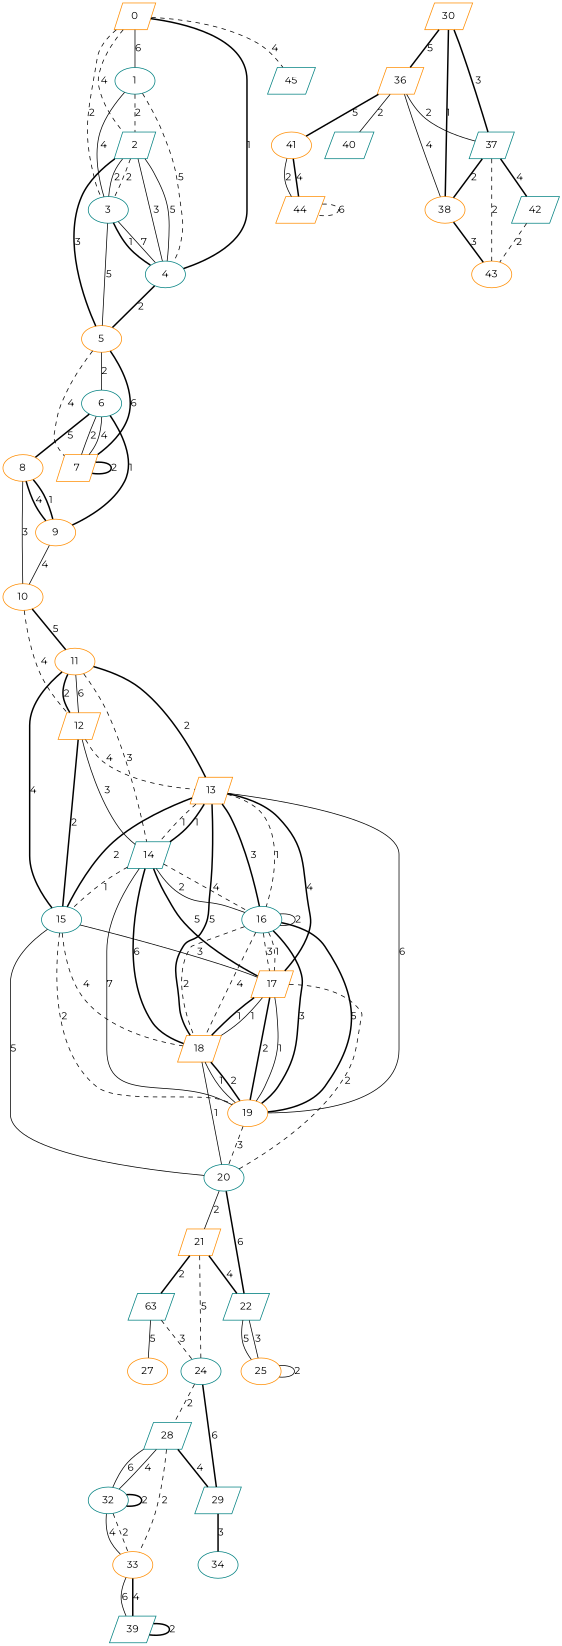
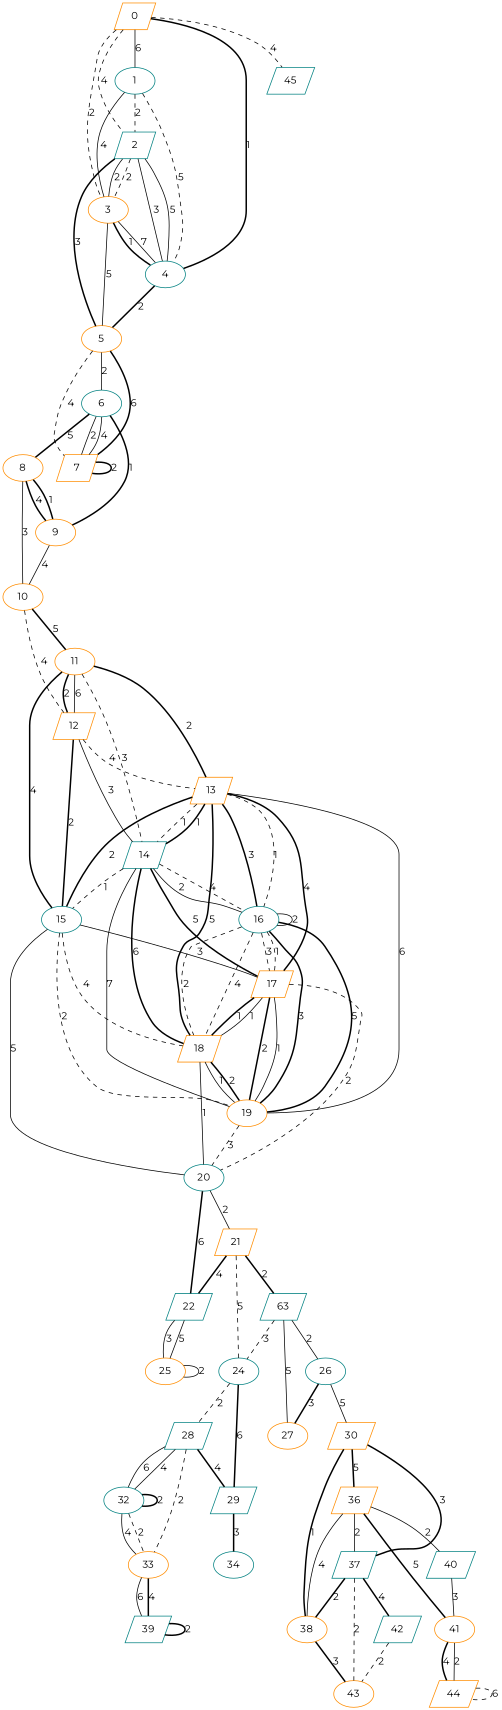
(108, 210) -> (108, 210)
none -> (326, 1371)
none -> (453, 1597)
